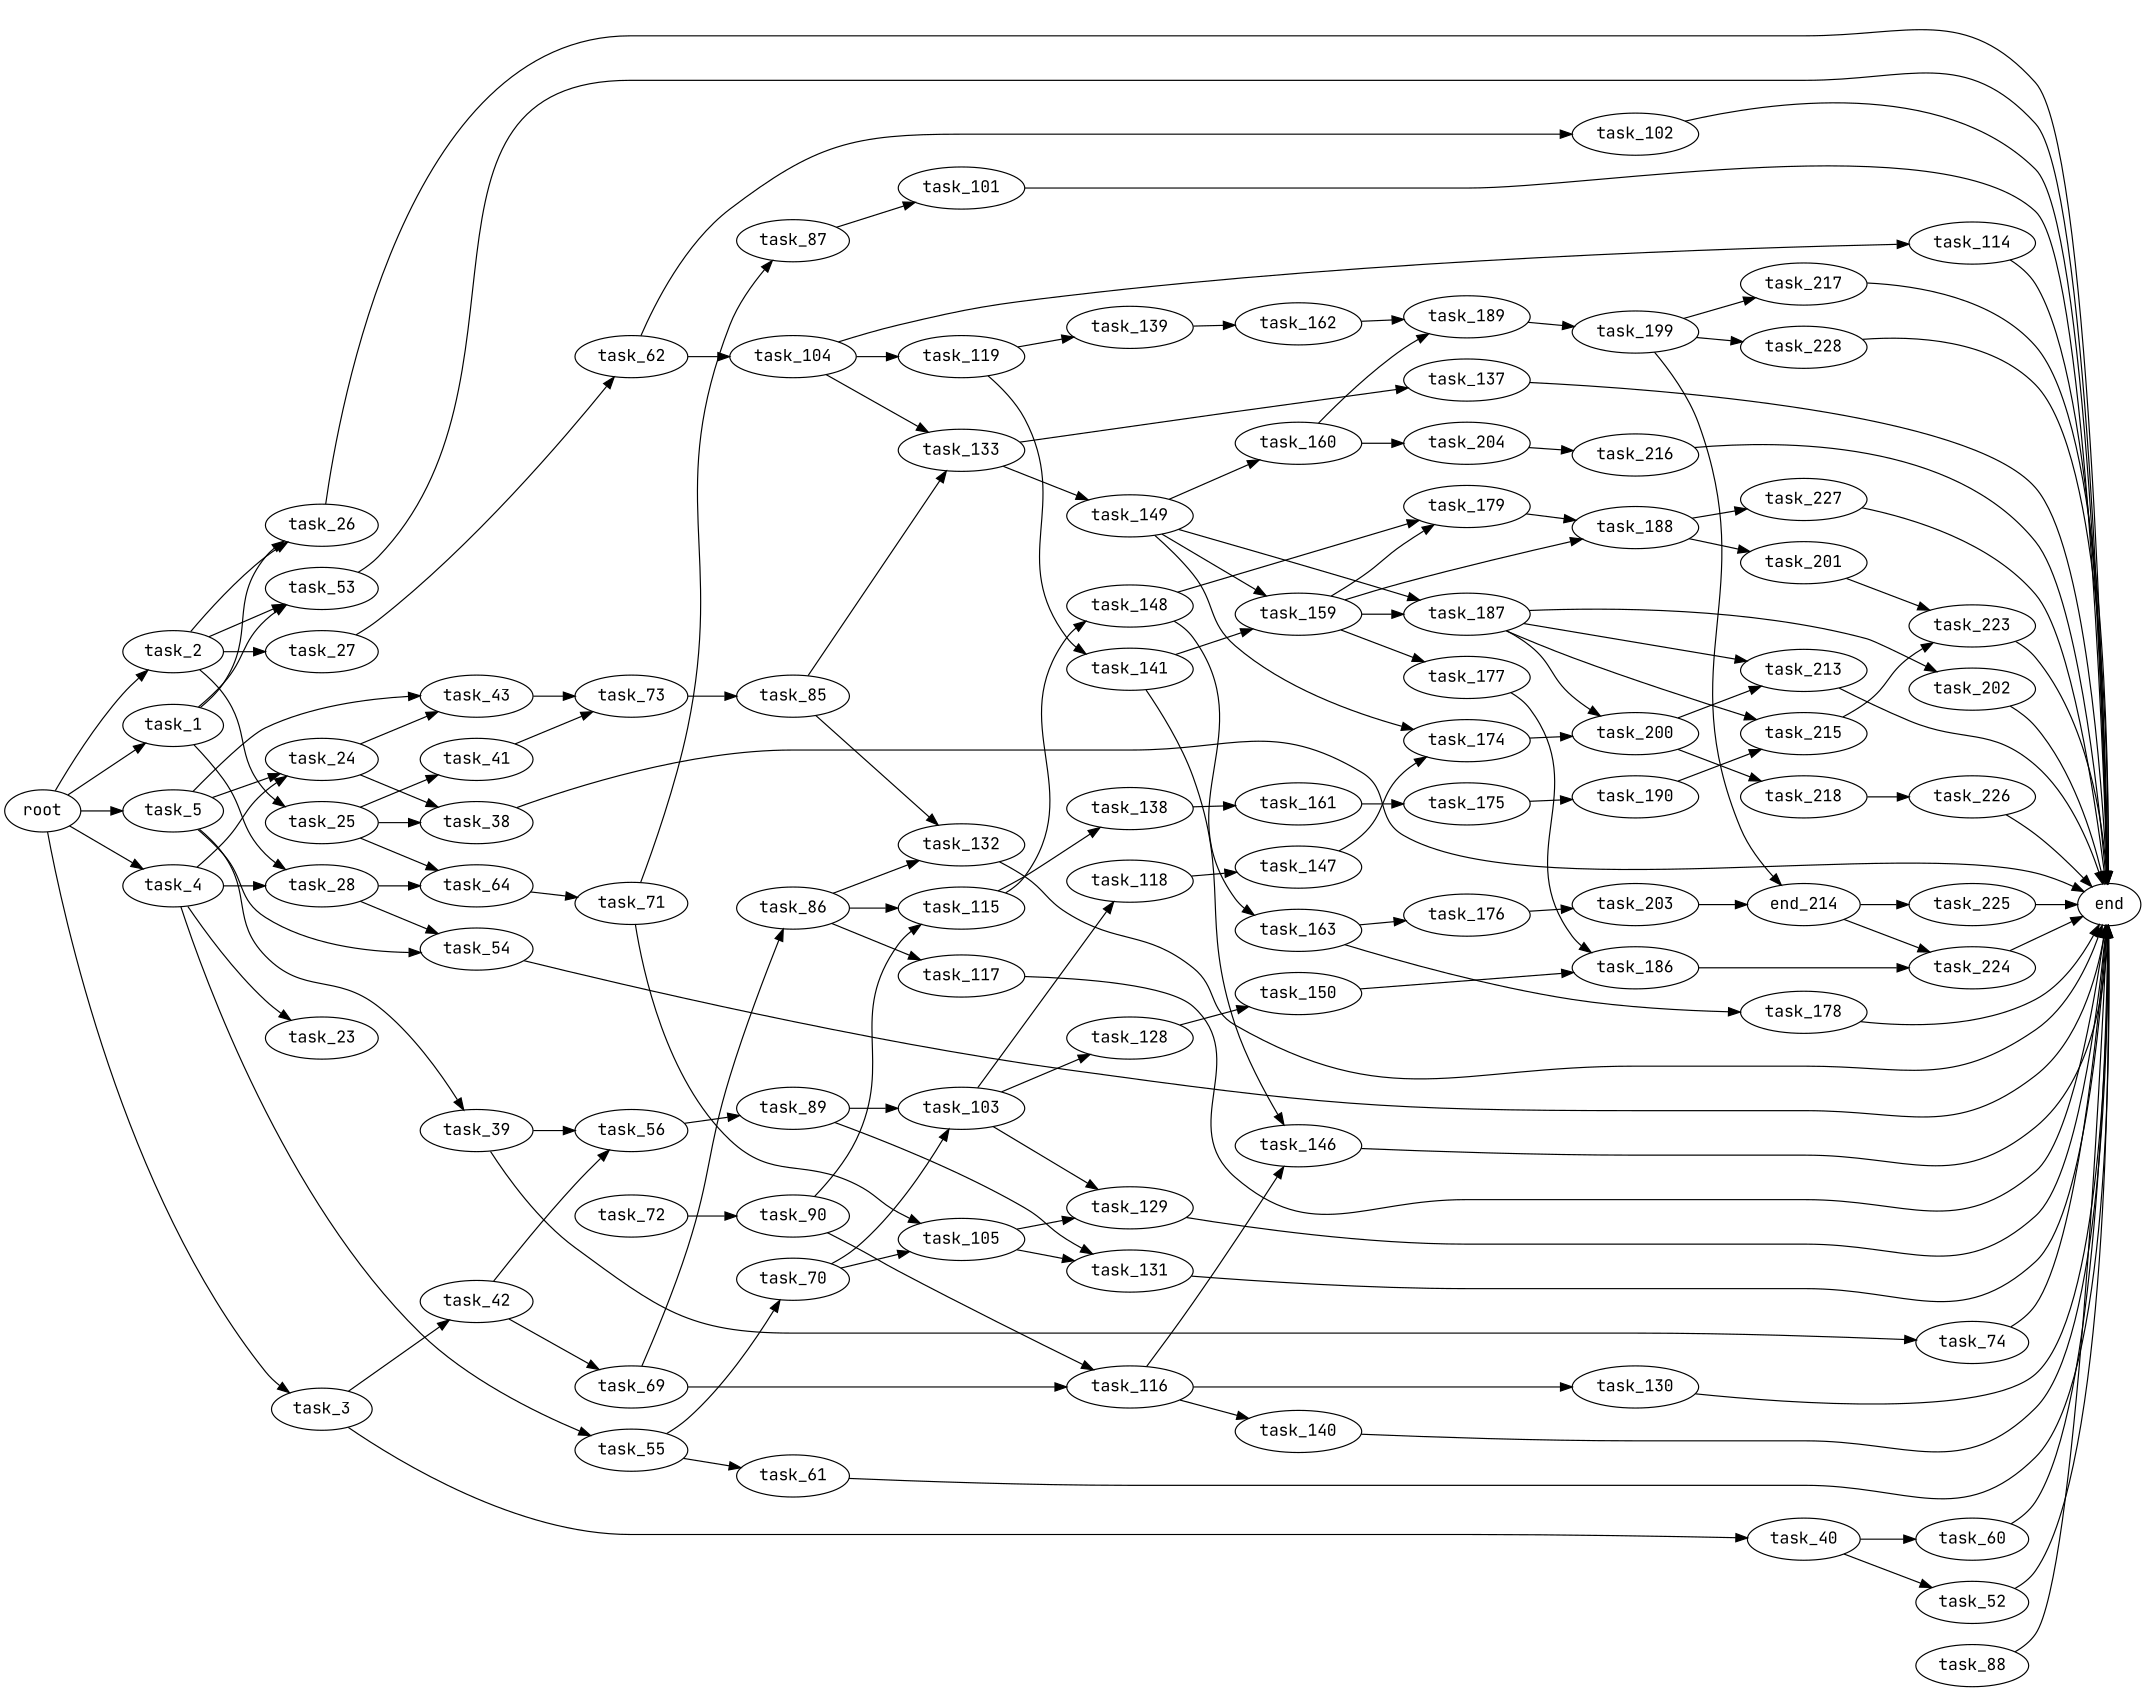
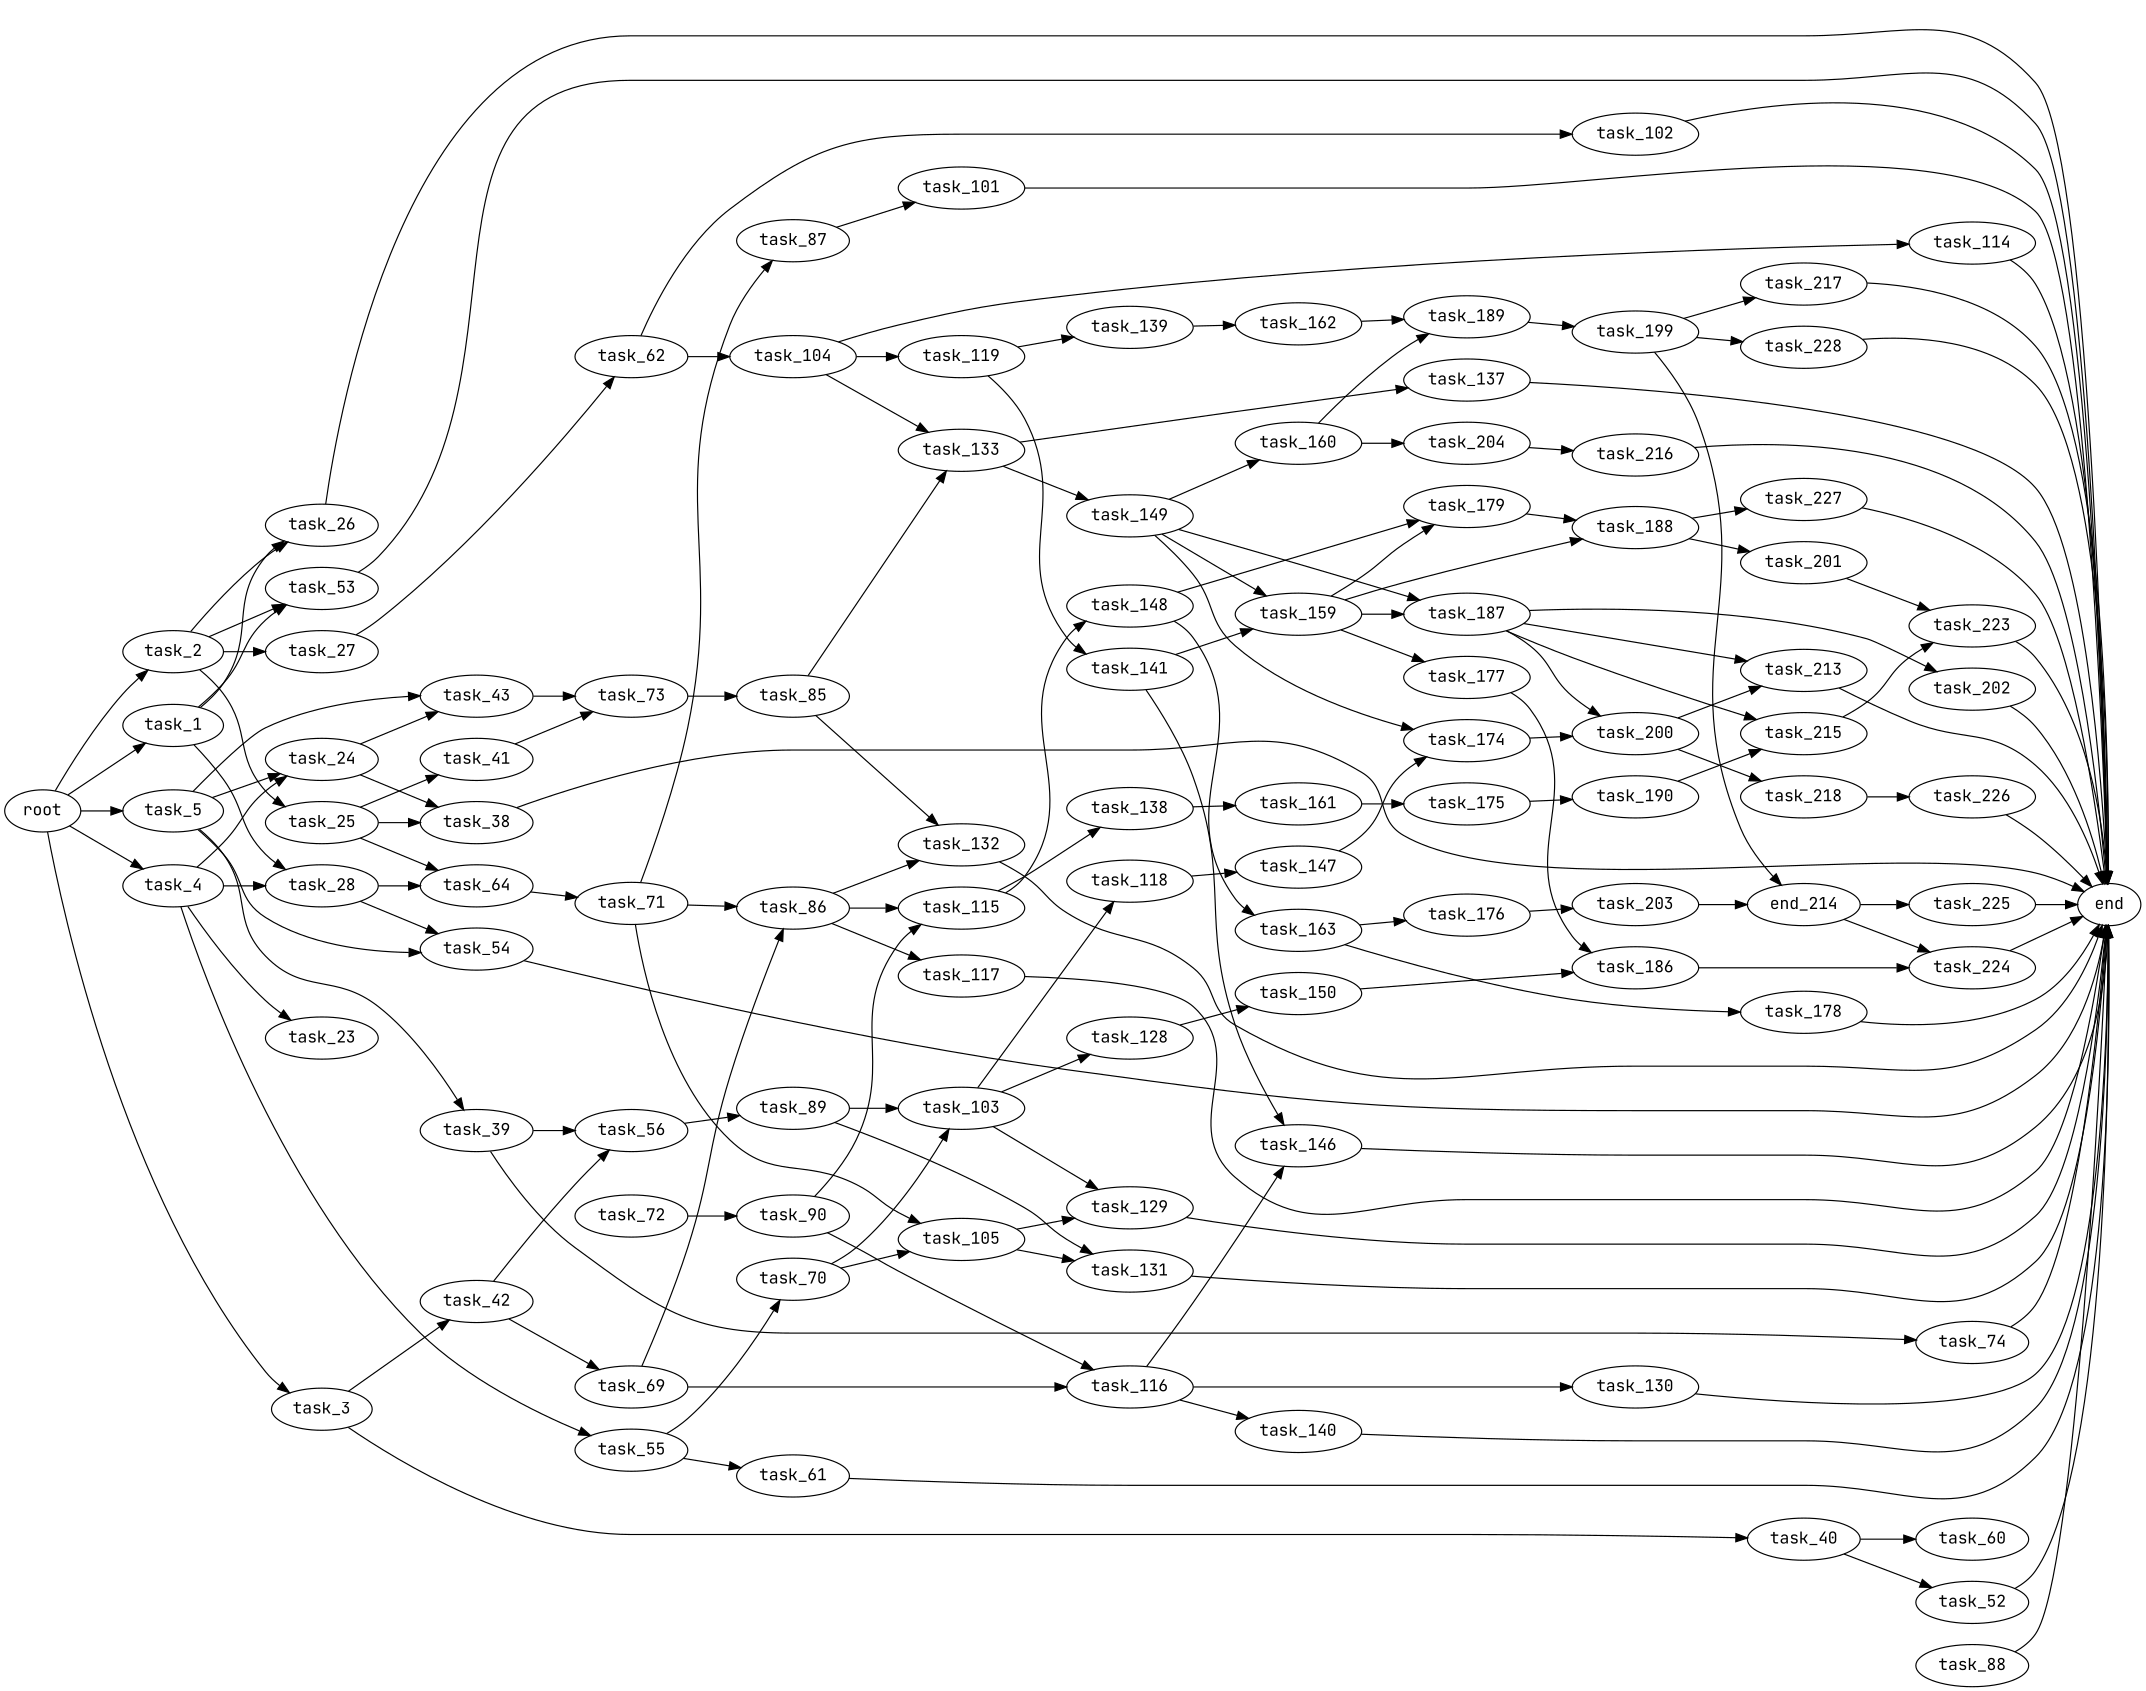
none -> (706, 906)
(2092, 1240) -> none
